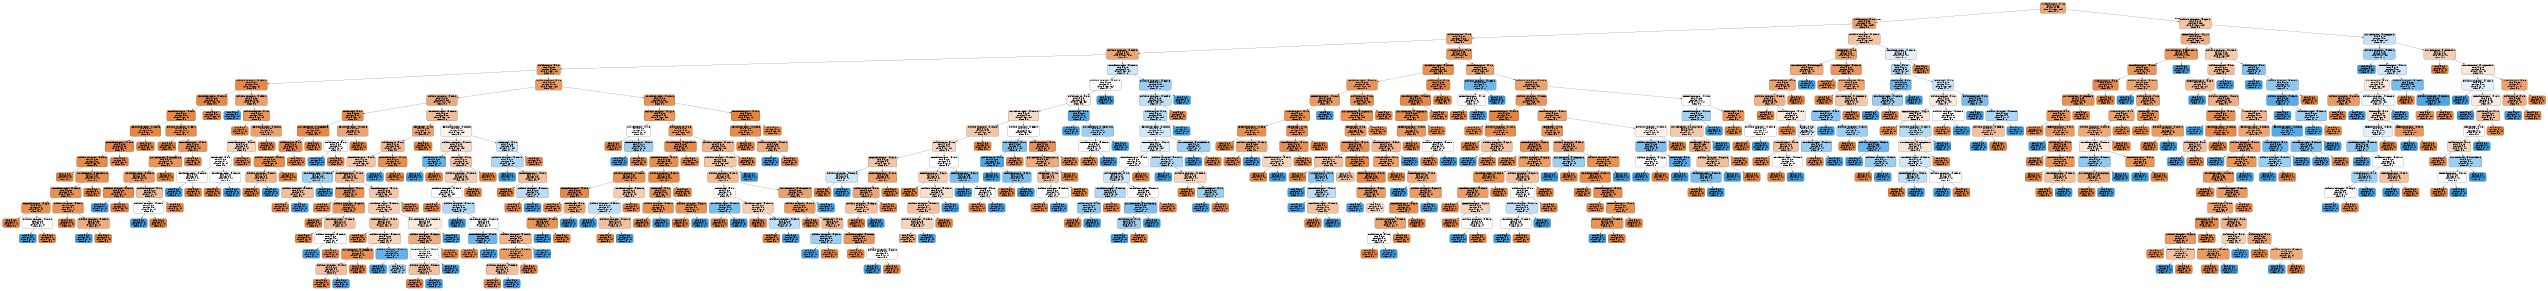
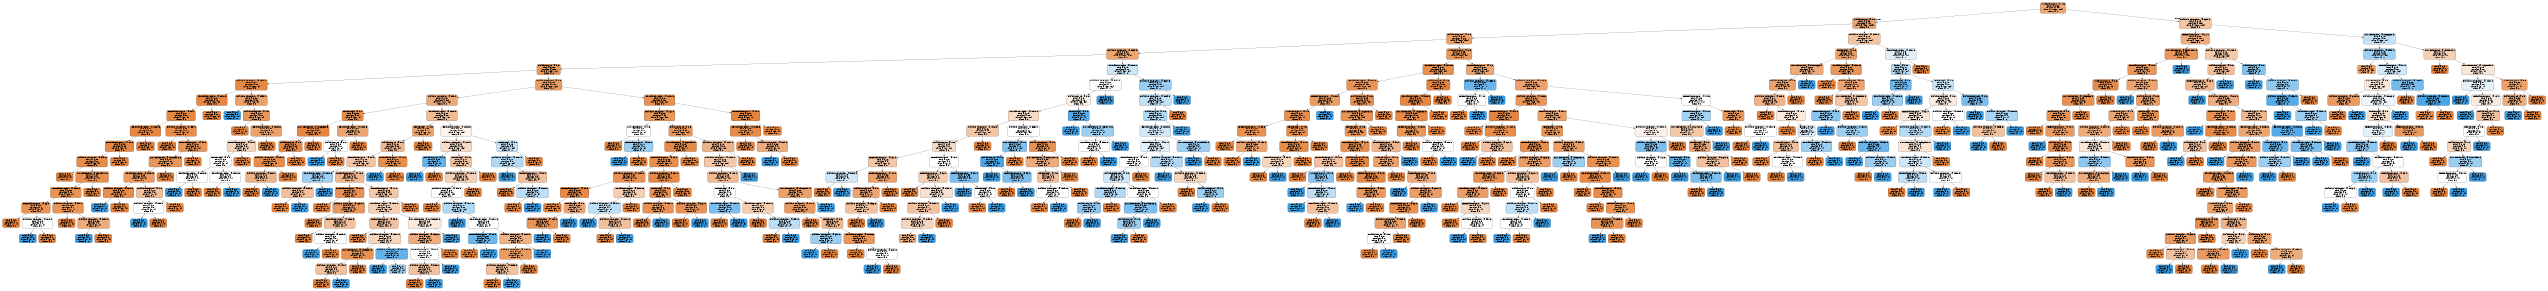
(2366, 69) -> (2366, 69)
(1345, 177) -> (1345, 177)
(1375, 208) -> (1375, 208)
